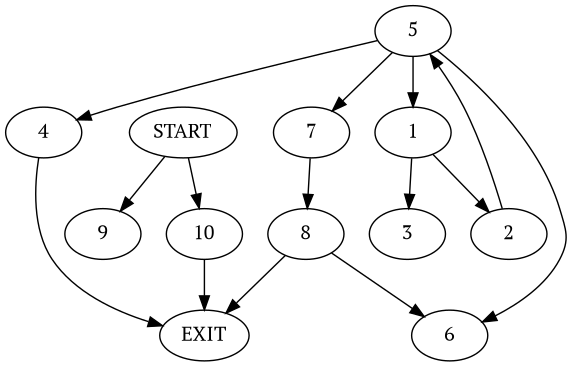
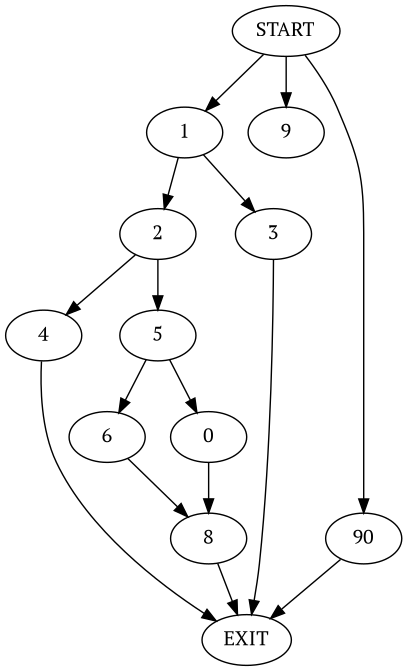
(413, 75) -> (240, 78)
(233, 76) -> (106, 280)
(312, 133) -> (209, 437)
(204, 234) -> (364, 539)
(372, 281) -> (153, 483)
none -> (269, 430)
